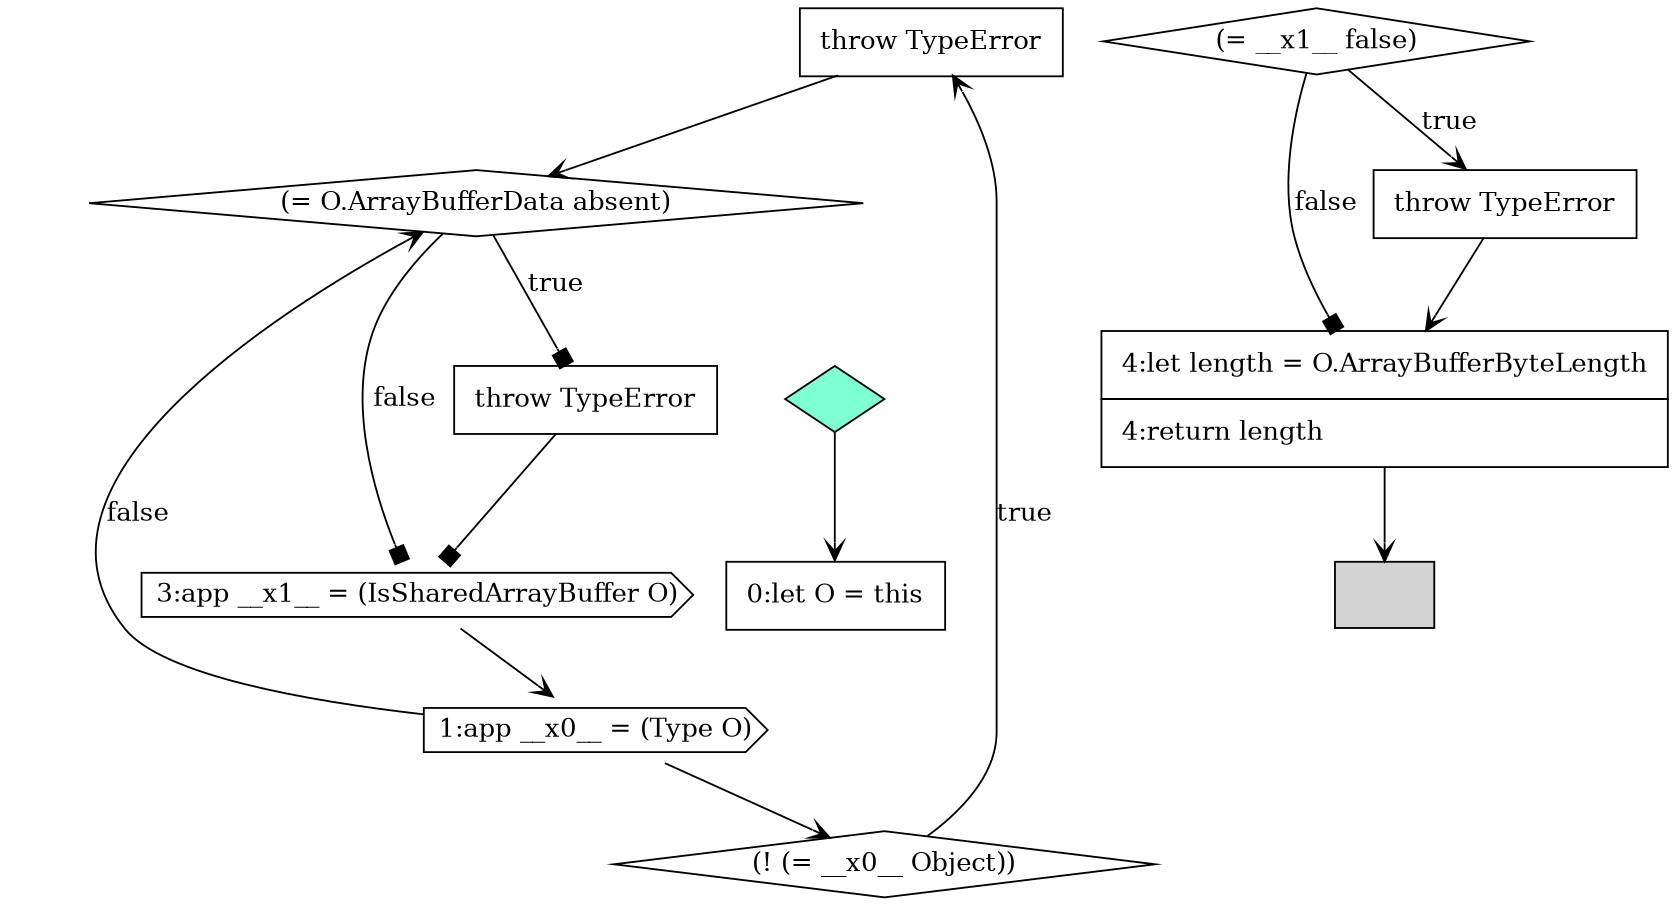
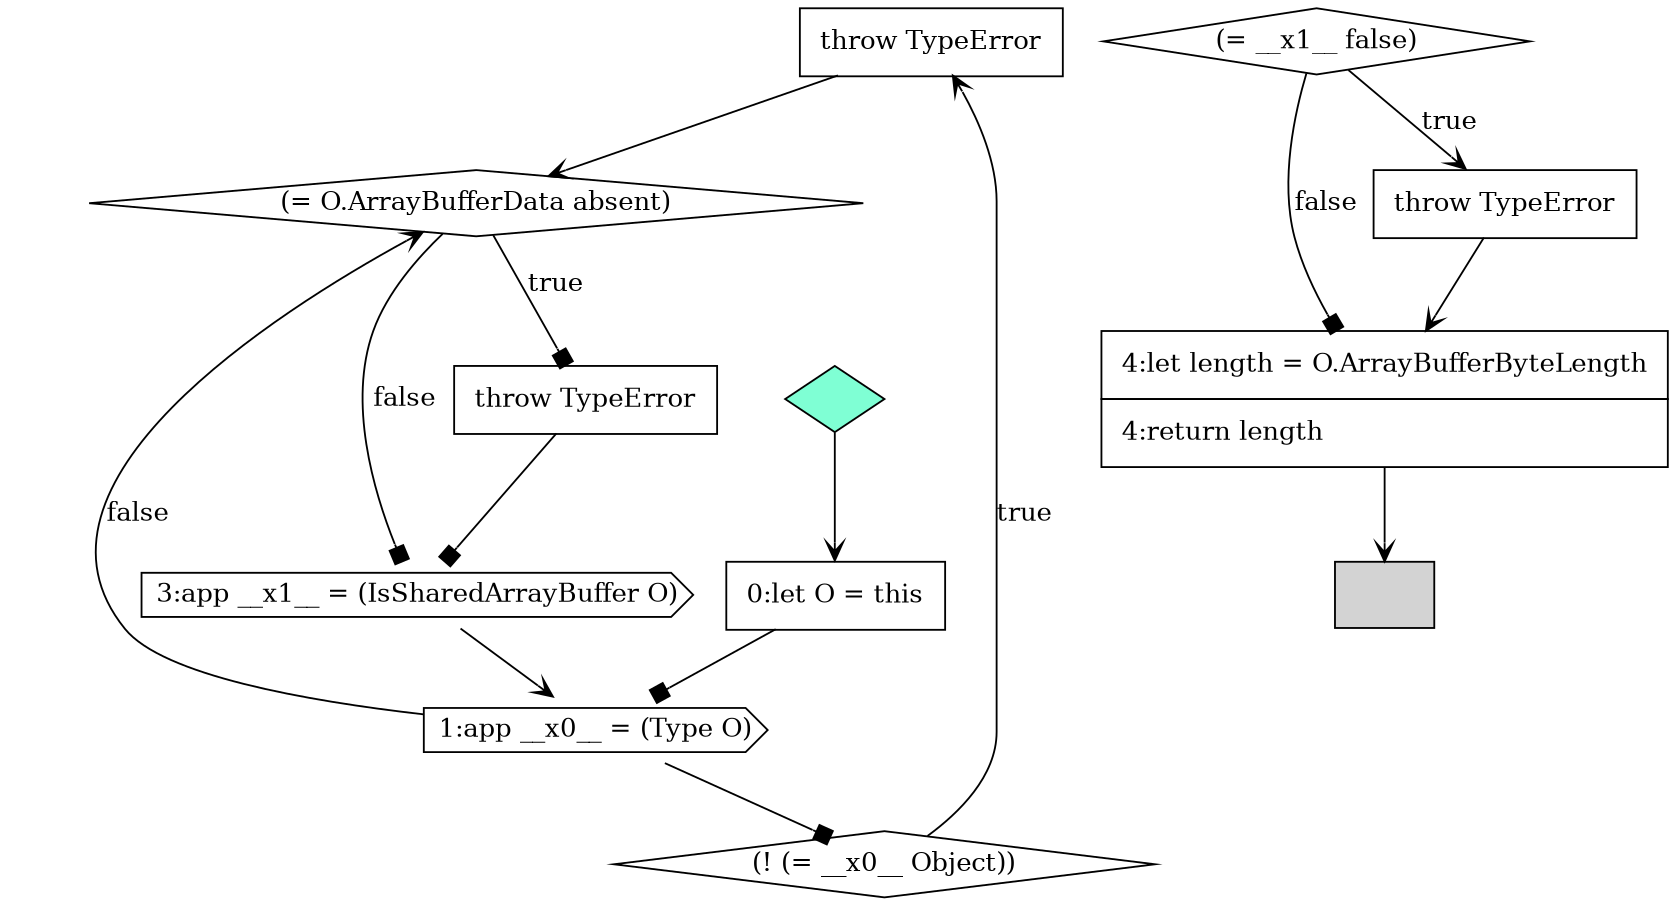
none -> (723, 658)
(739, 797) -> (739, 797)
